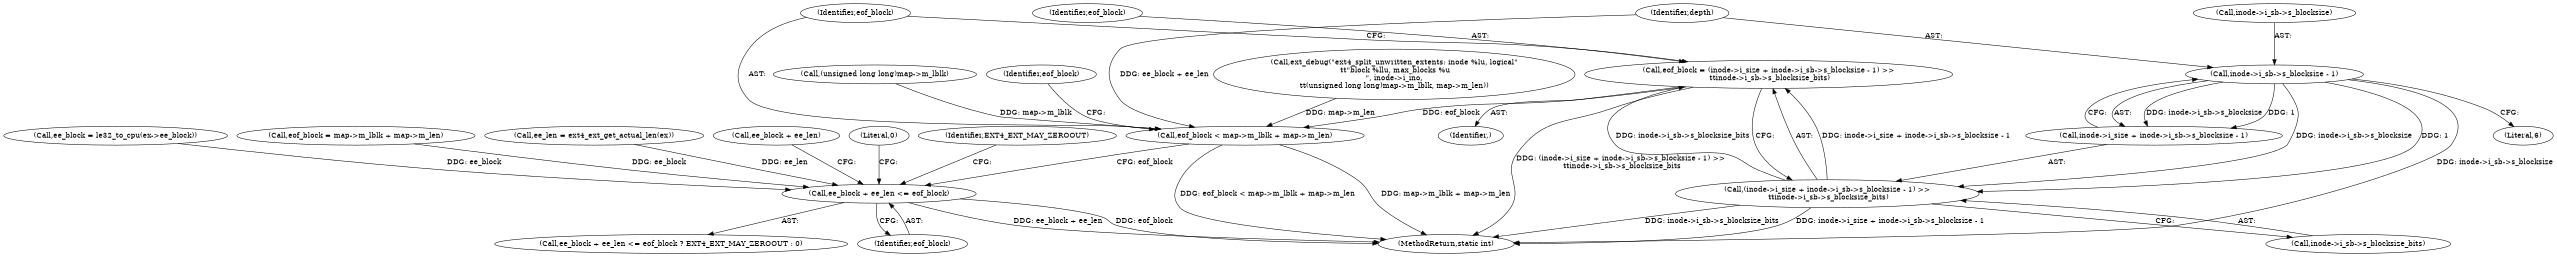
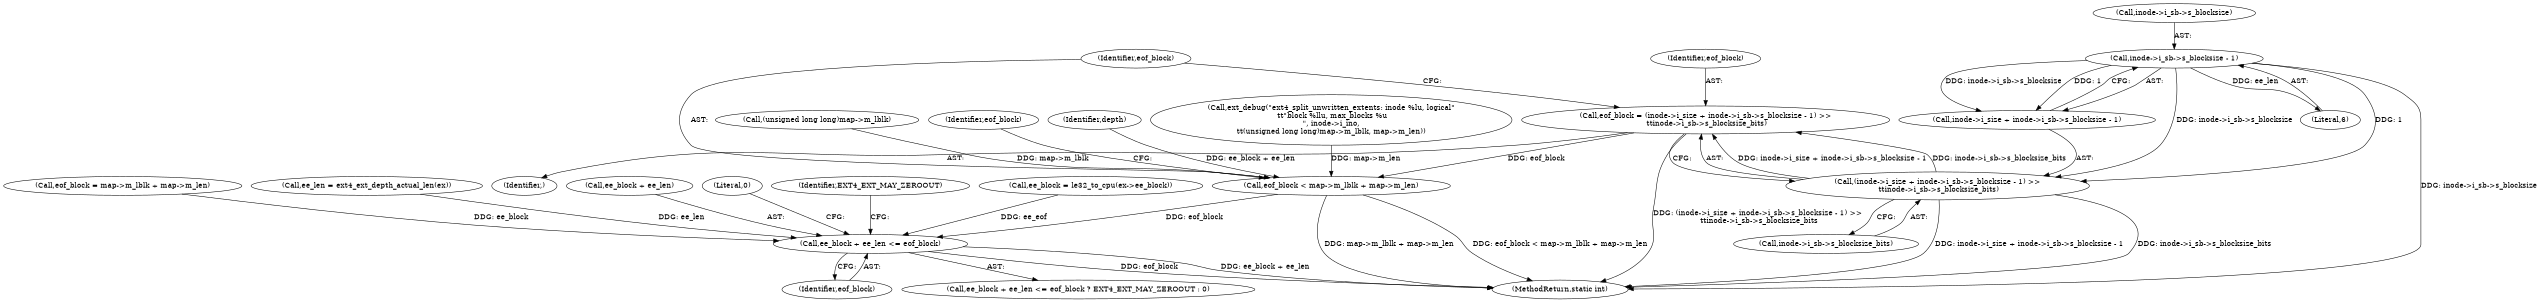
(1965, 42) -> (2287, 82)
(2511, 113) -> (2255, 81)
(594, 136) -> (367, 186)
(474, 162) -> (1024, 217)
(848, 162) -> (777, 217)
(1145, 162) -> (1194, 217)
